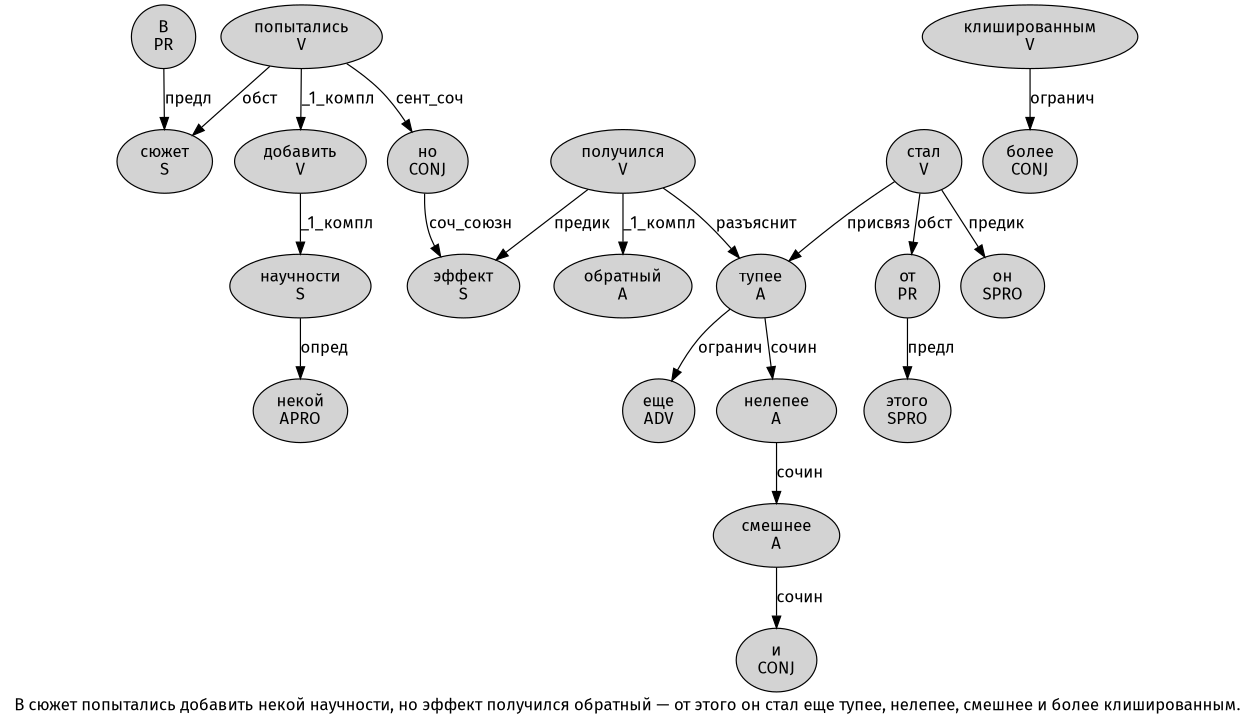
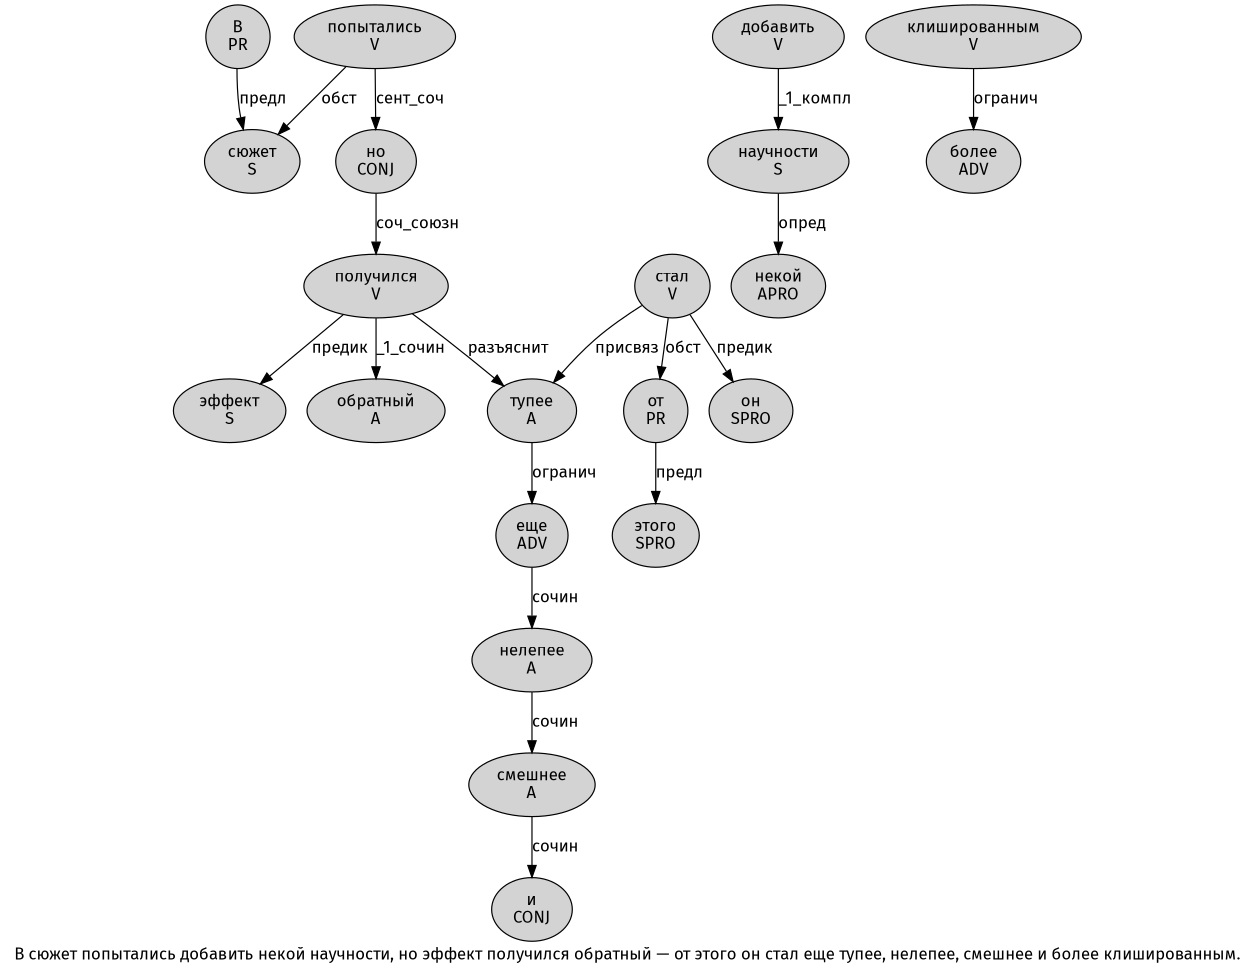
(301, 93) -> none
(1030, 161) -> (974, 161)
(426, 221) -> (376, 218)
(660, 224) -> (411, 348)
(768, 343) -> (532, 592)
